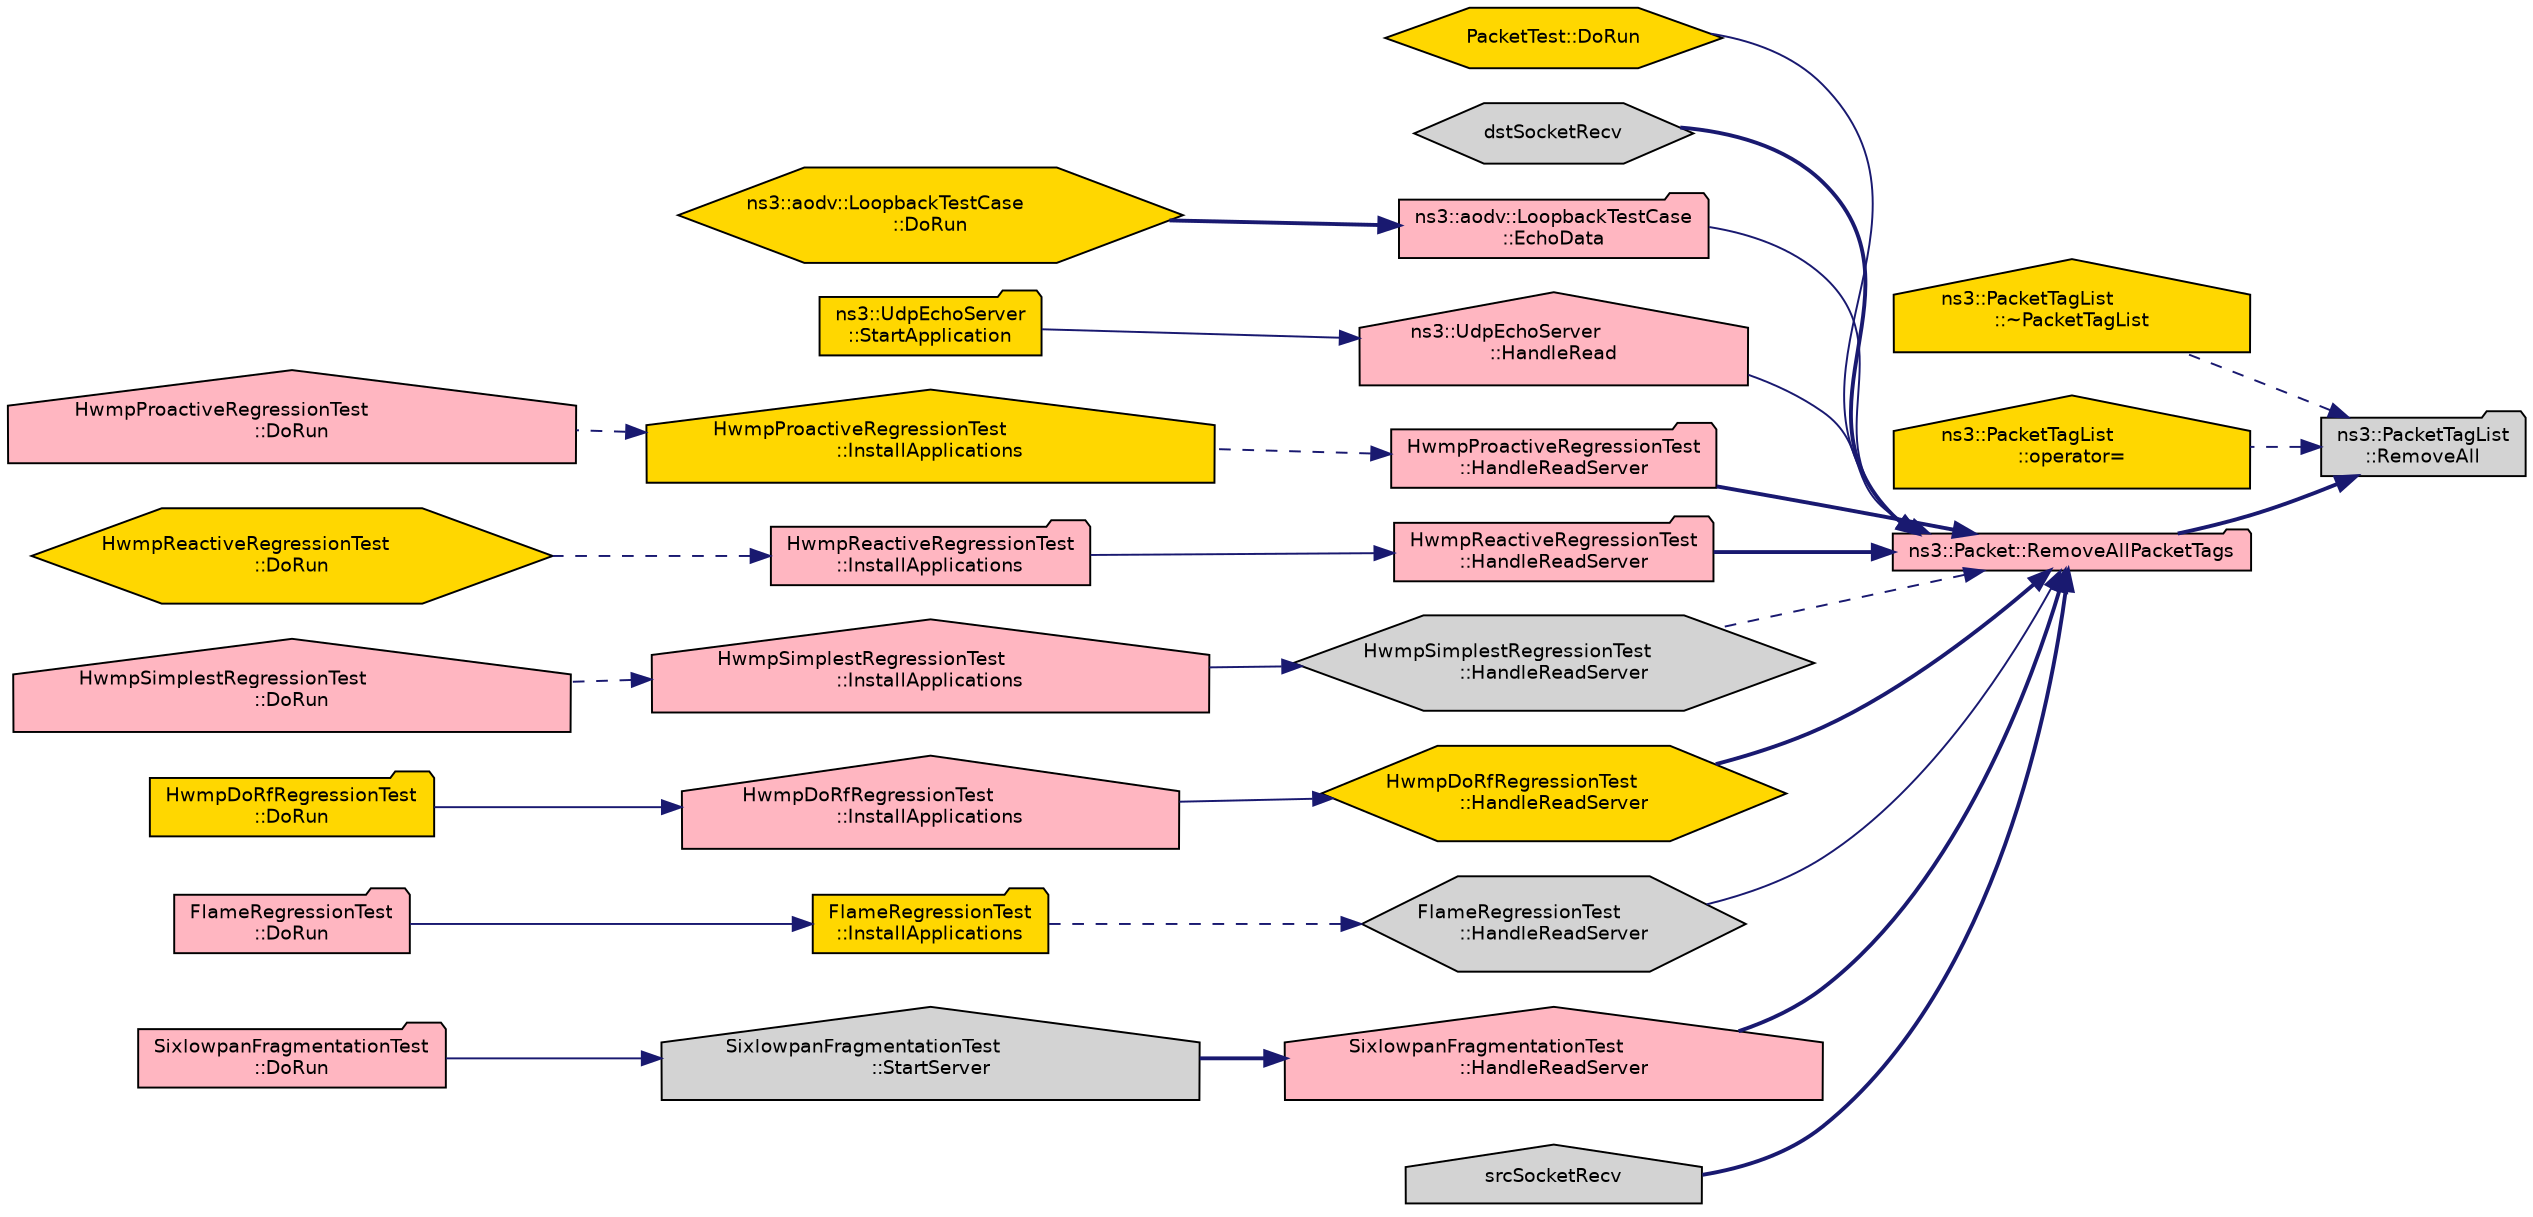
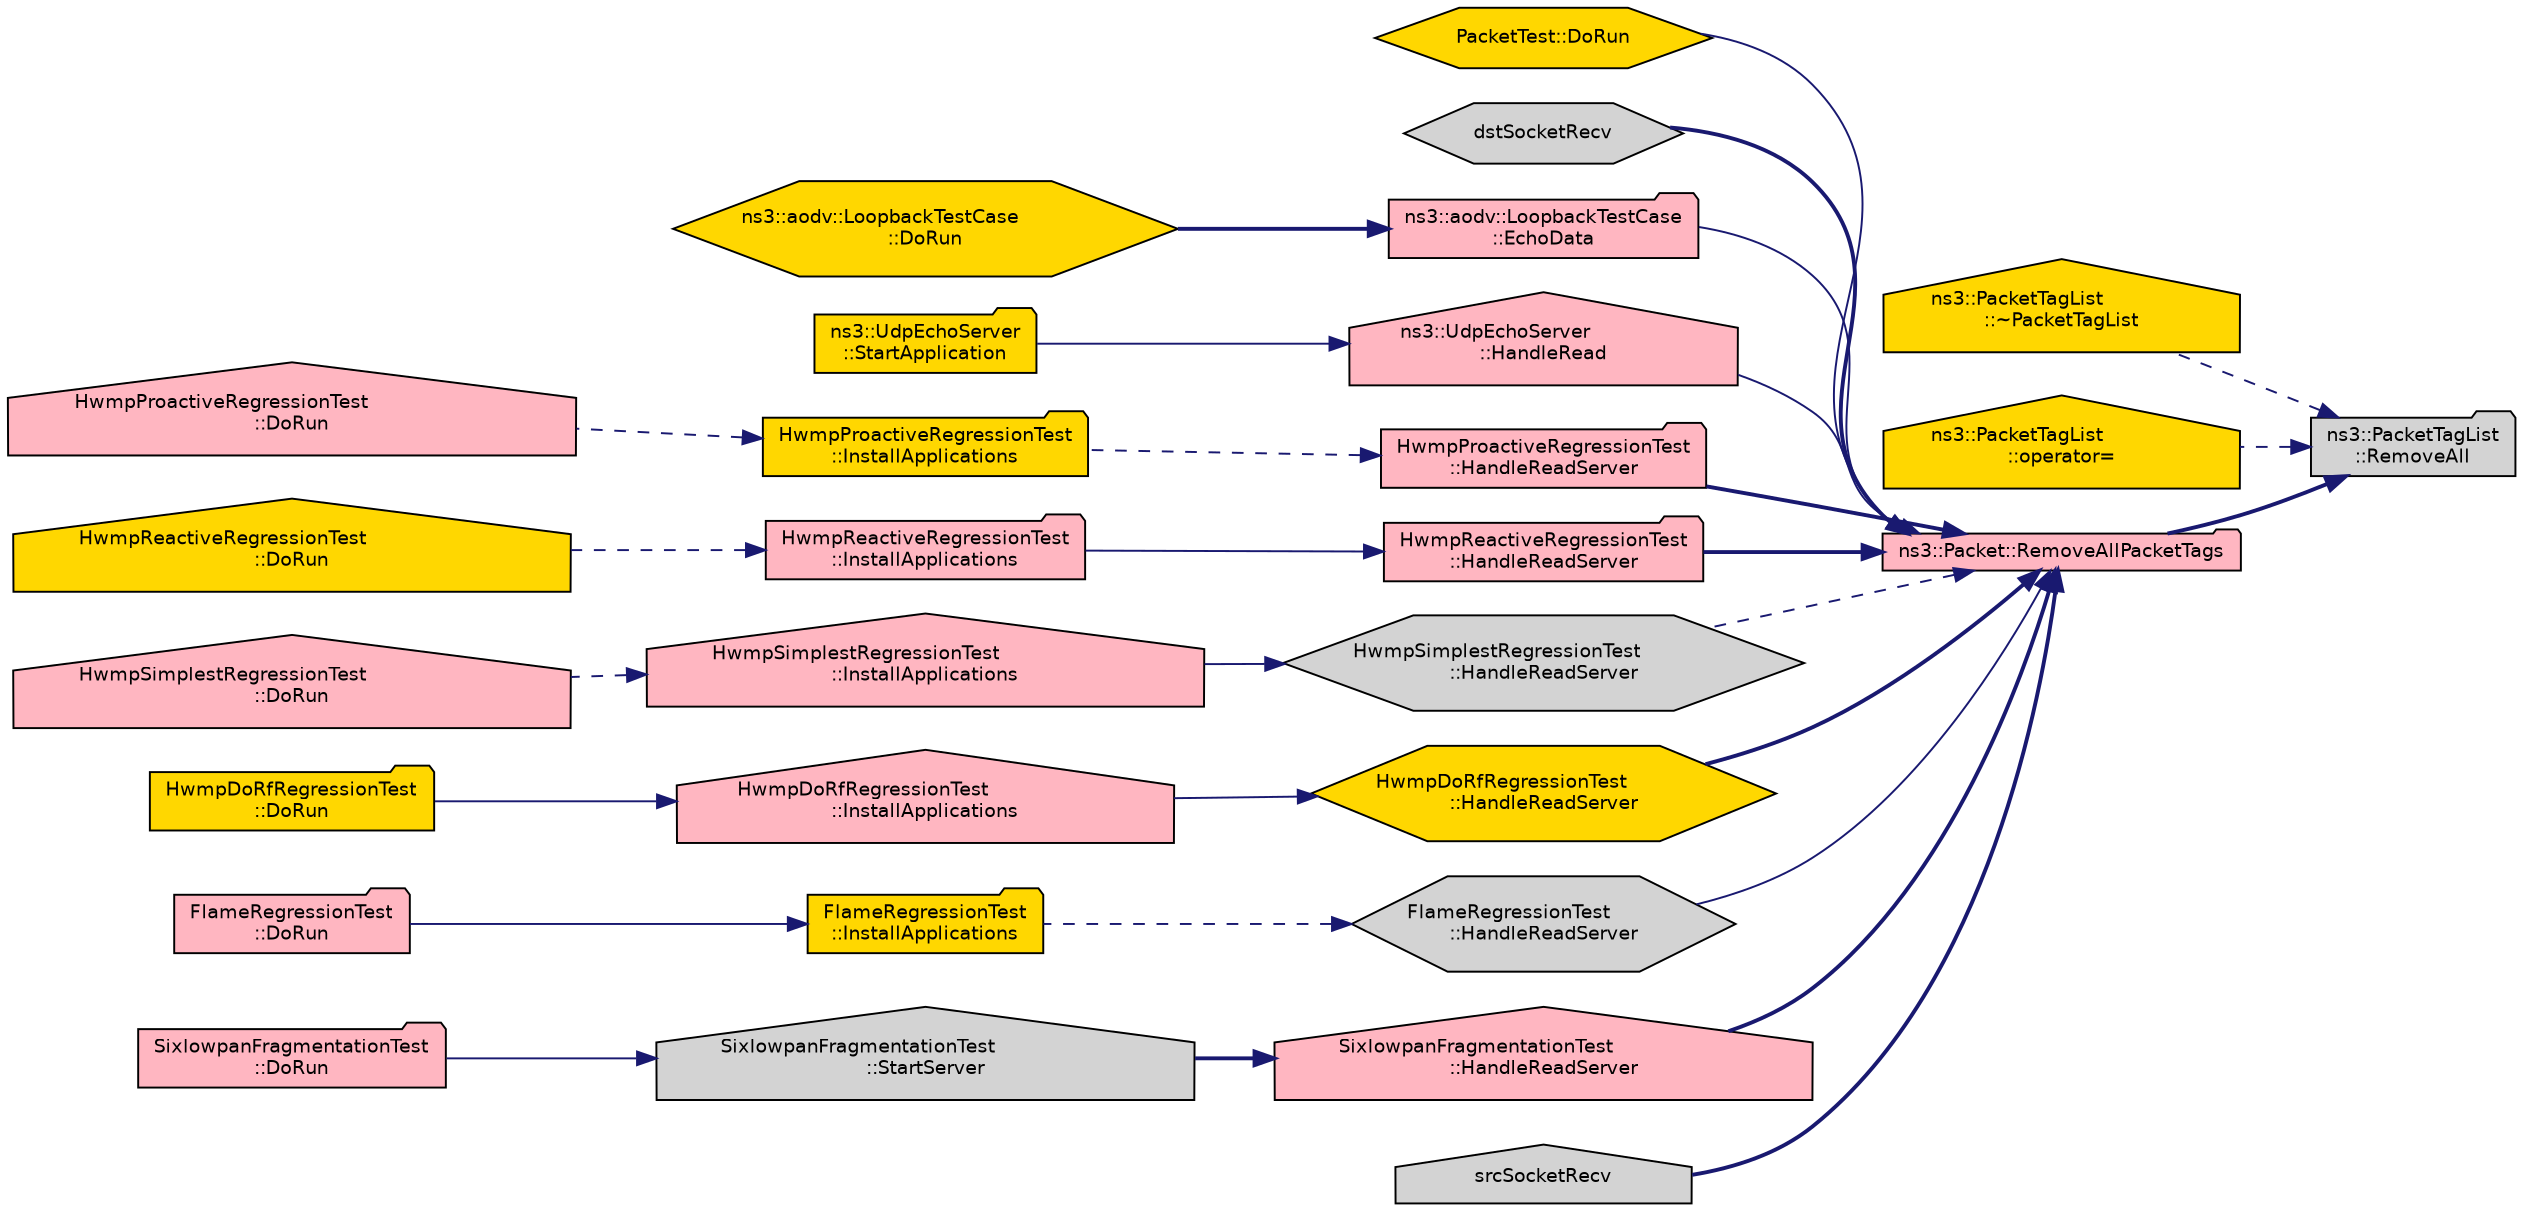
(931, 441) -> (925, 447)
(292, 556) -> (292, 550)
